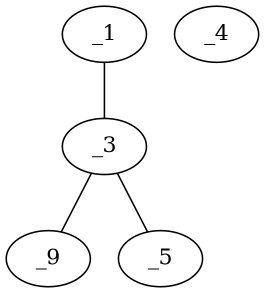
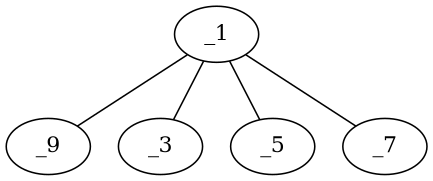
(217, 34) -> none
none -> (385, 146)
(76, 203) -> (132, 90)
(132, 203) -> (245, 90)
